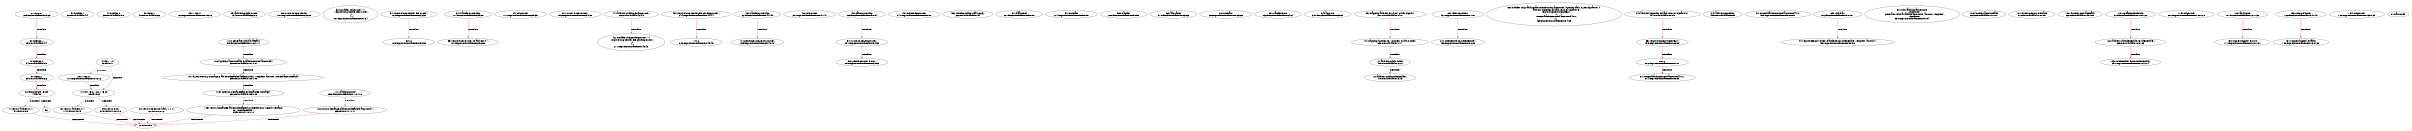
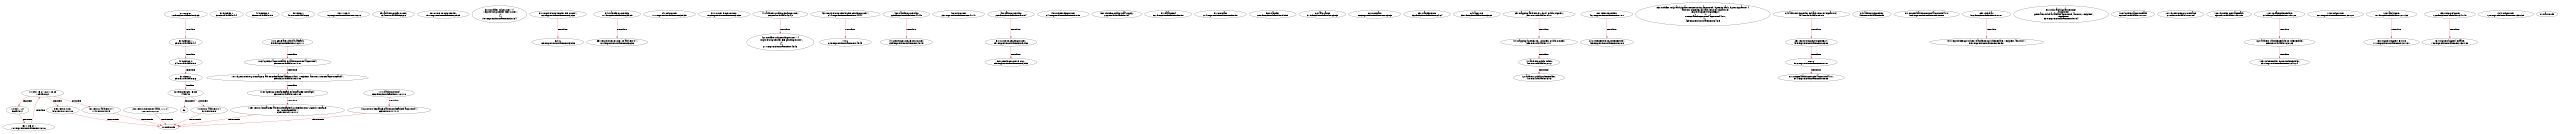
(112, 79) -> (23, 99)
(41, 85) -> (190, 85)
